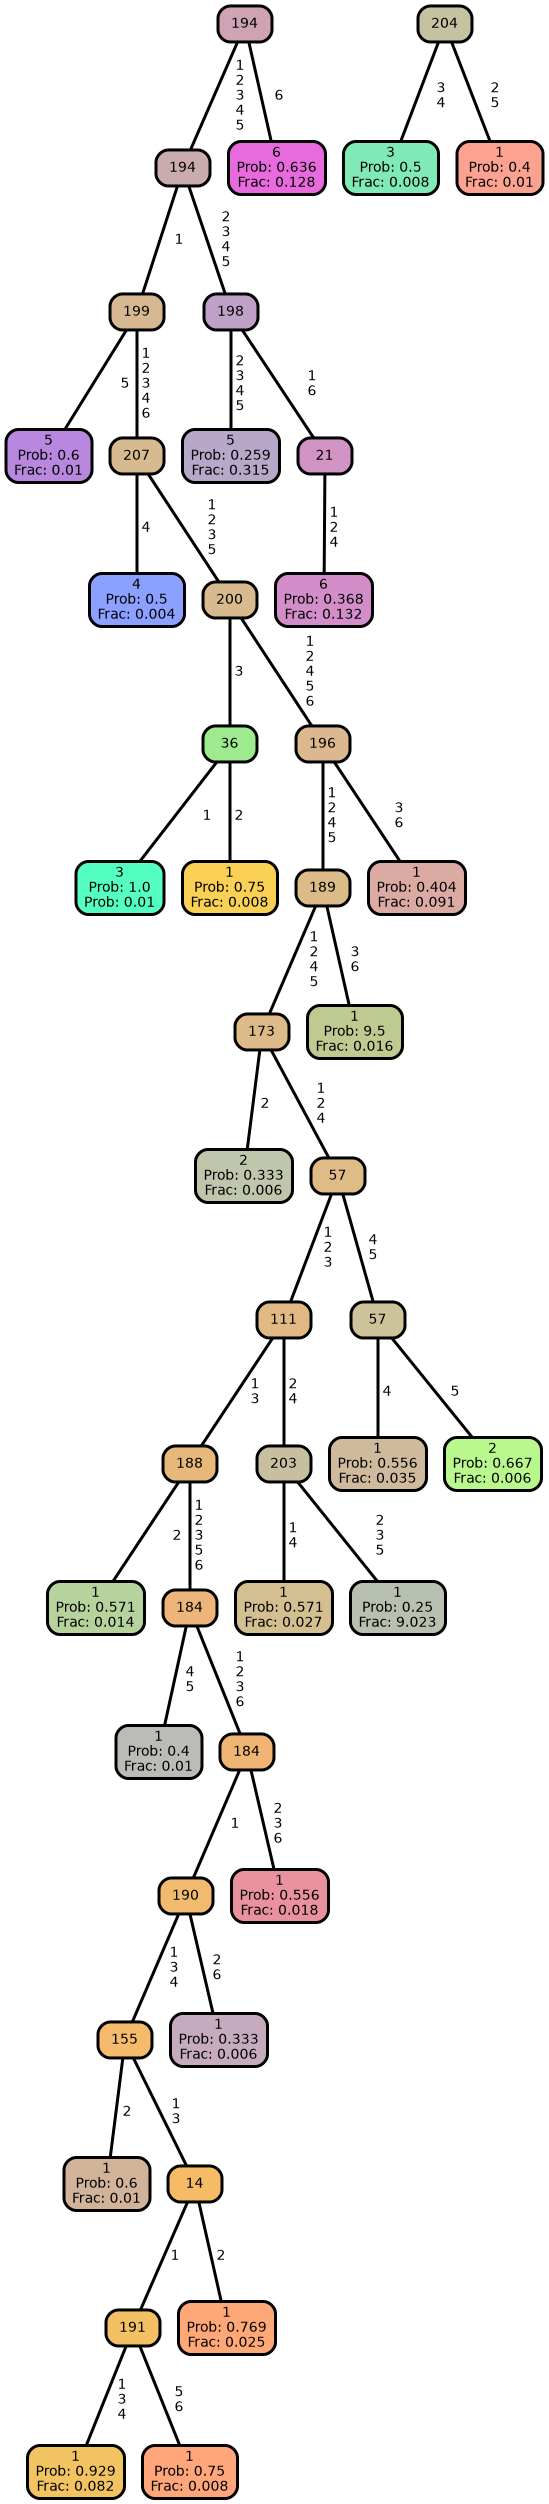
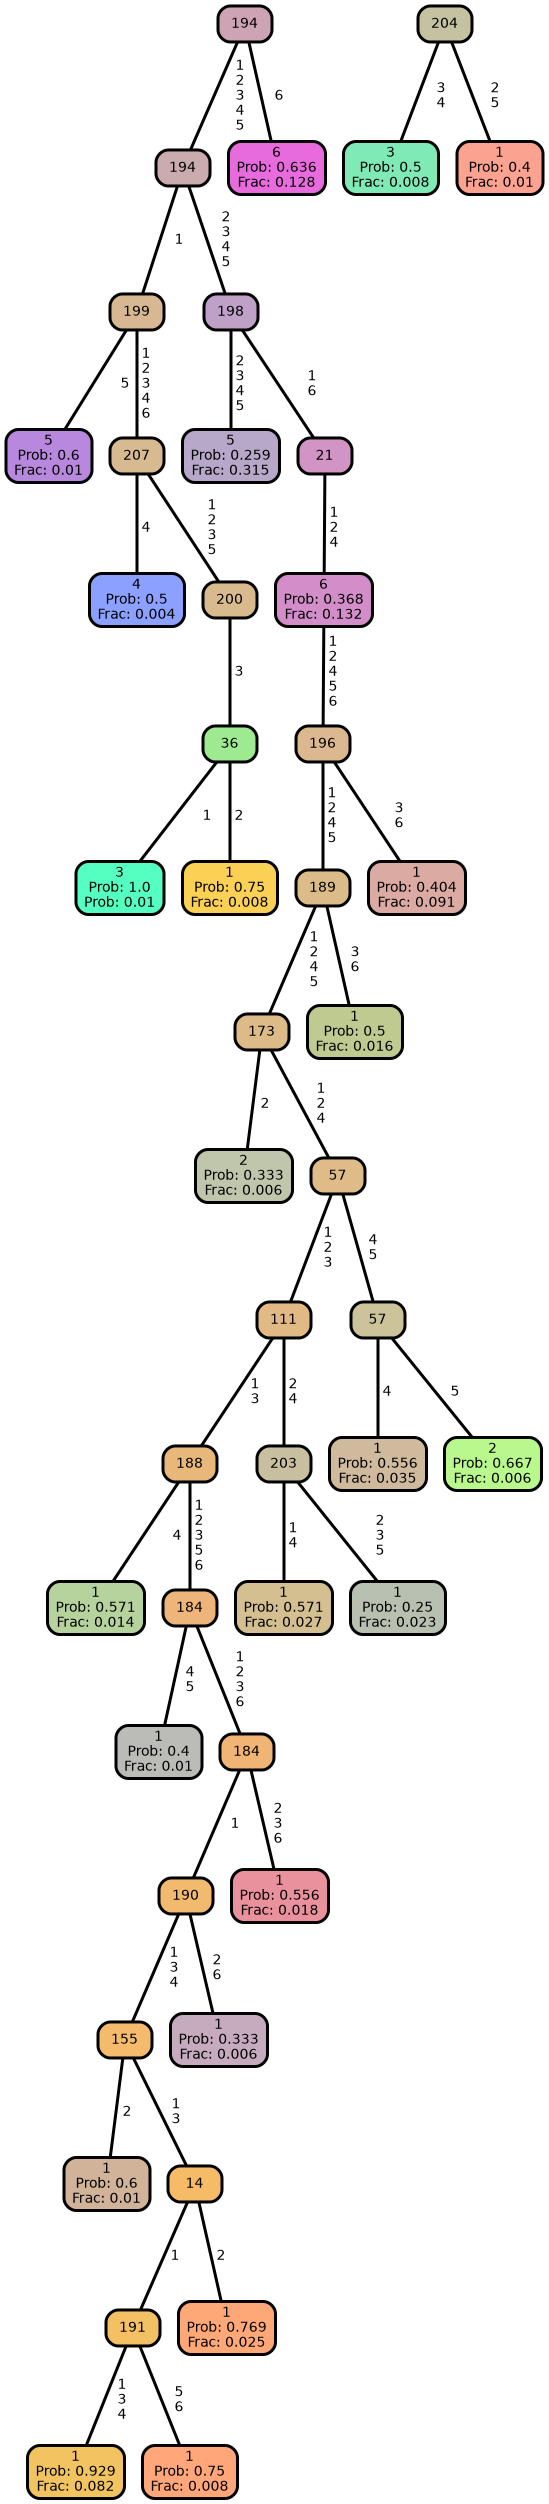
(276, 672) -> (323, 676)
(355, 1032) -> (355, 1032)
(175, 1536) -> (175, 1536)
(398, 1608) -> (398, 1608)
